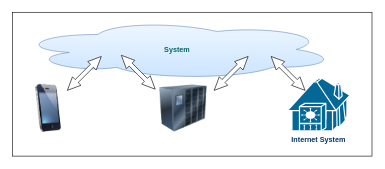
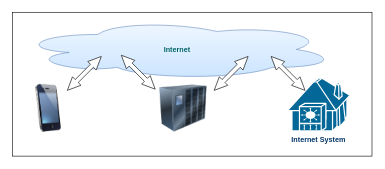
(177, 50) -> (177, 50)
